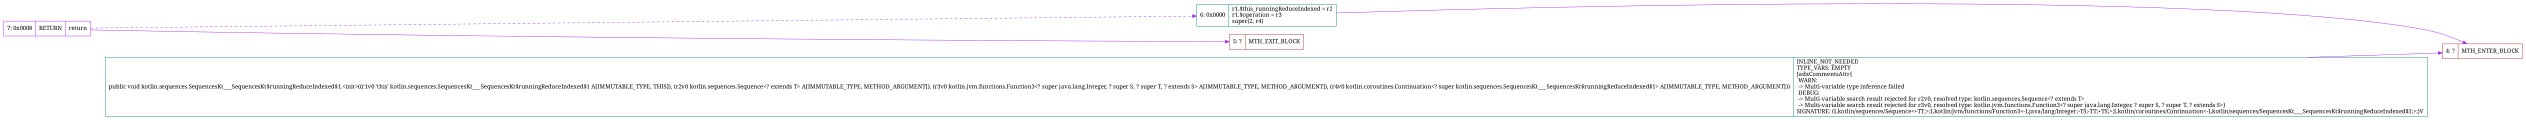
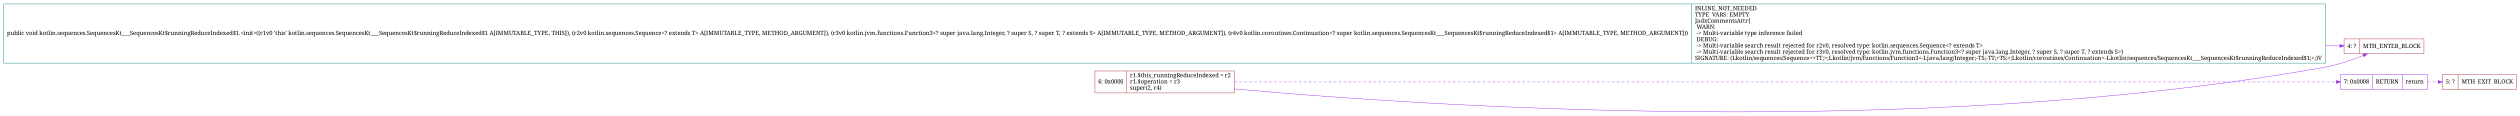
(1266, 15) -> (1165, 82)
(642, 22) -> (1785, 82)
(658, 38) -> (2433, 82)
